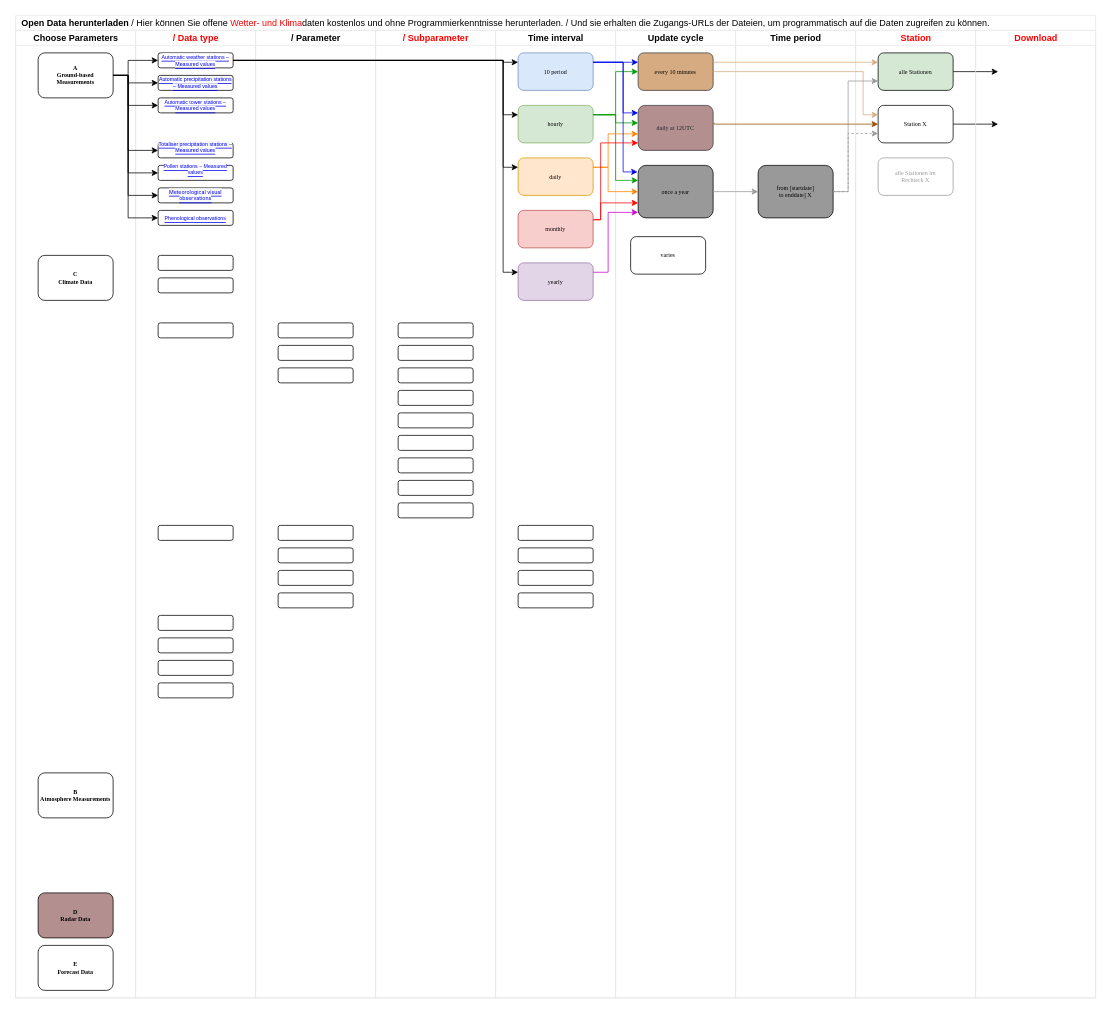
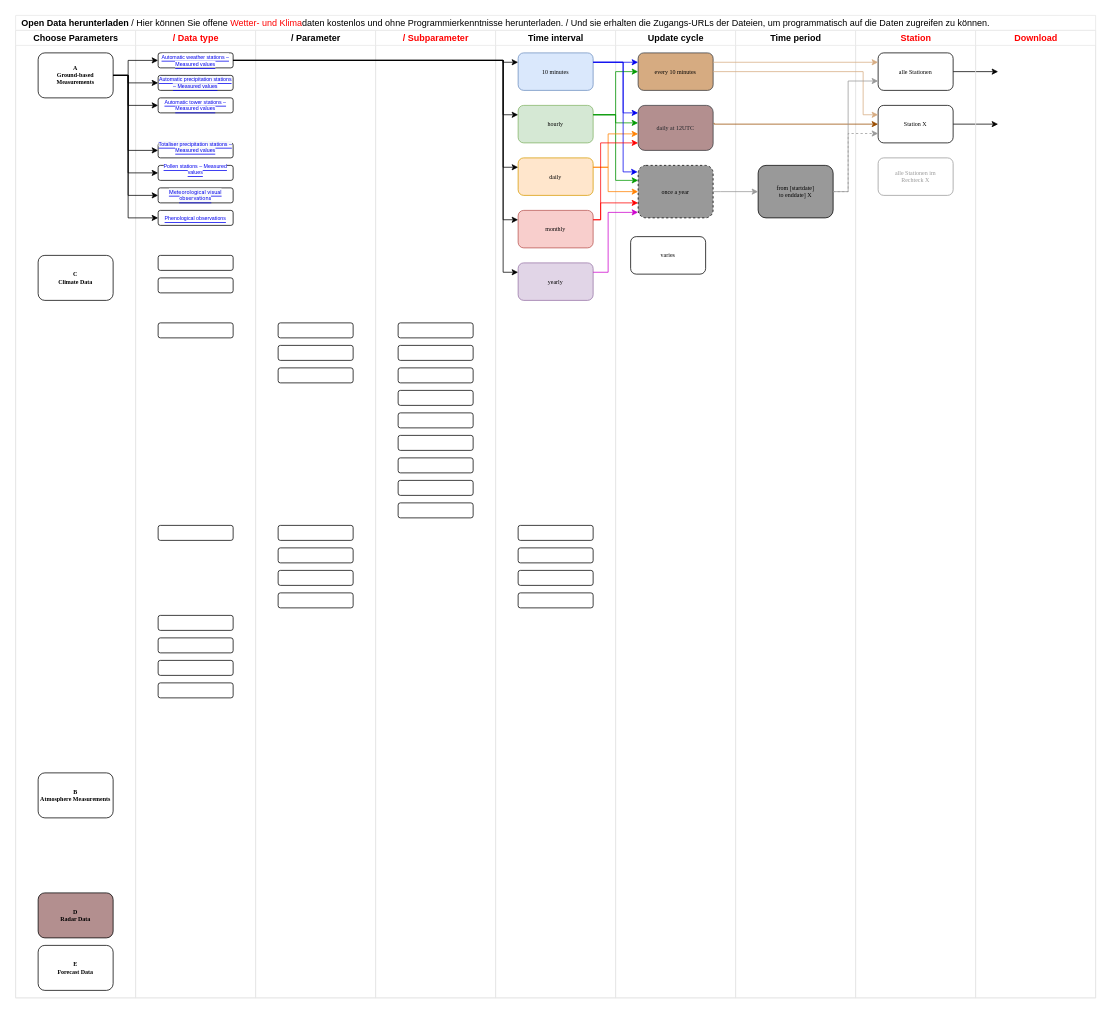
(555, 72) -> (555, 72)
(915, 72) -> (915, 72)
(675, 192) -> (675, 192)
none -> (508, 220)
